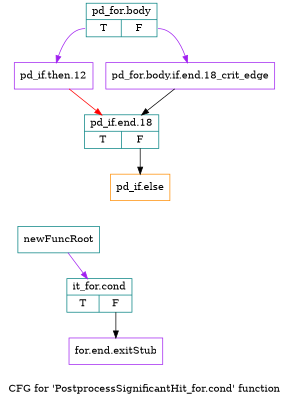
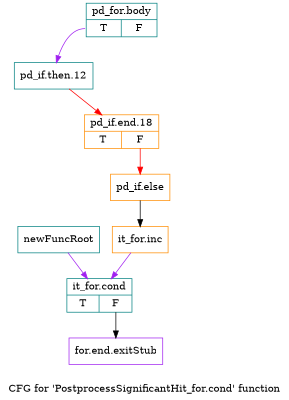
(54, 76) -> (54, 76)
(190, 76) -> none
(122, 132) -> (122, 132)
(140, 158) -> (140, 158)
none -> (140, 240)
